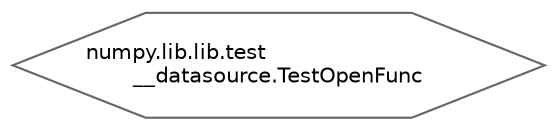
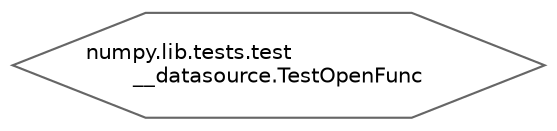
(279, 65) -> (279, 65)
